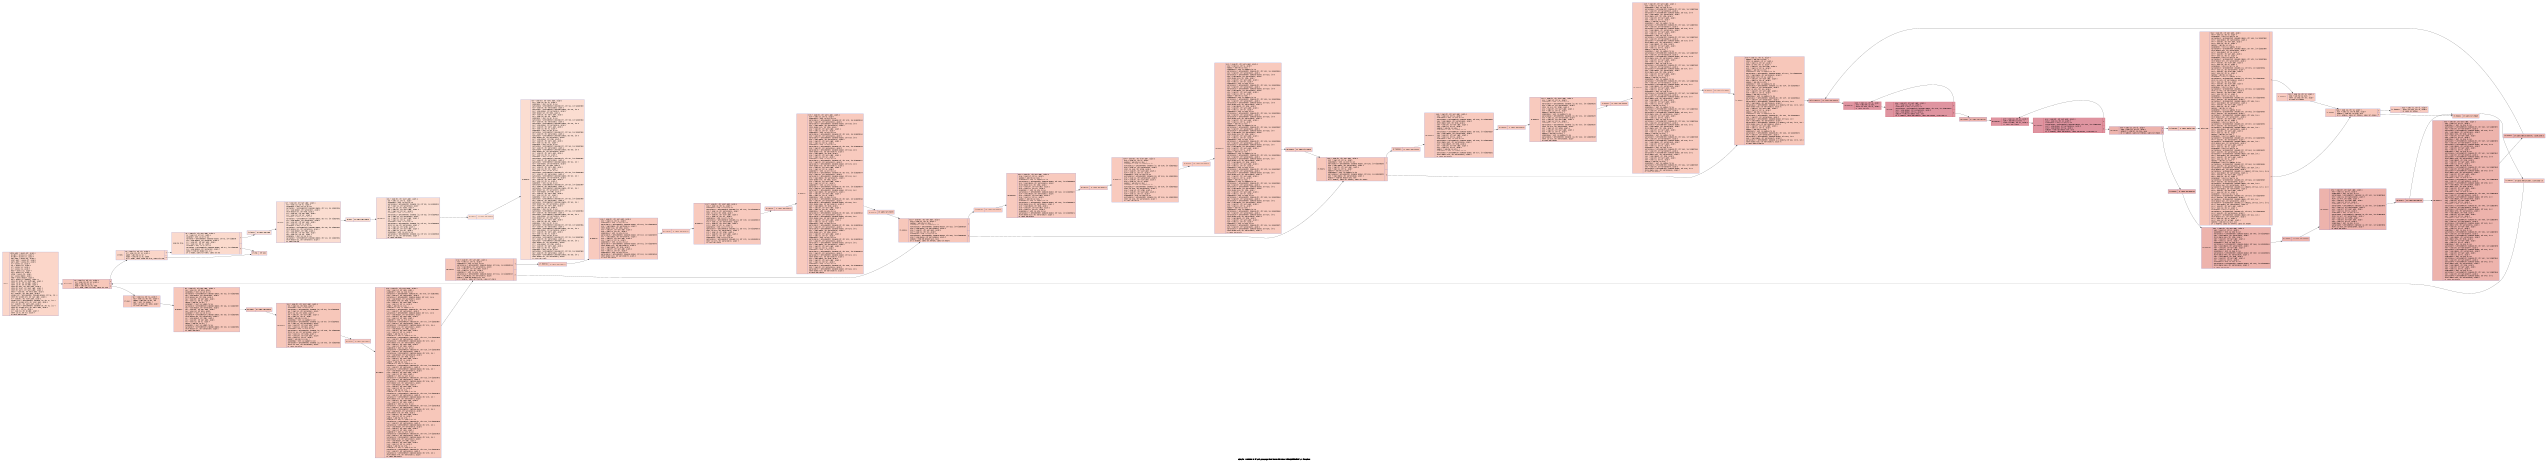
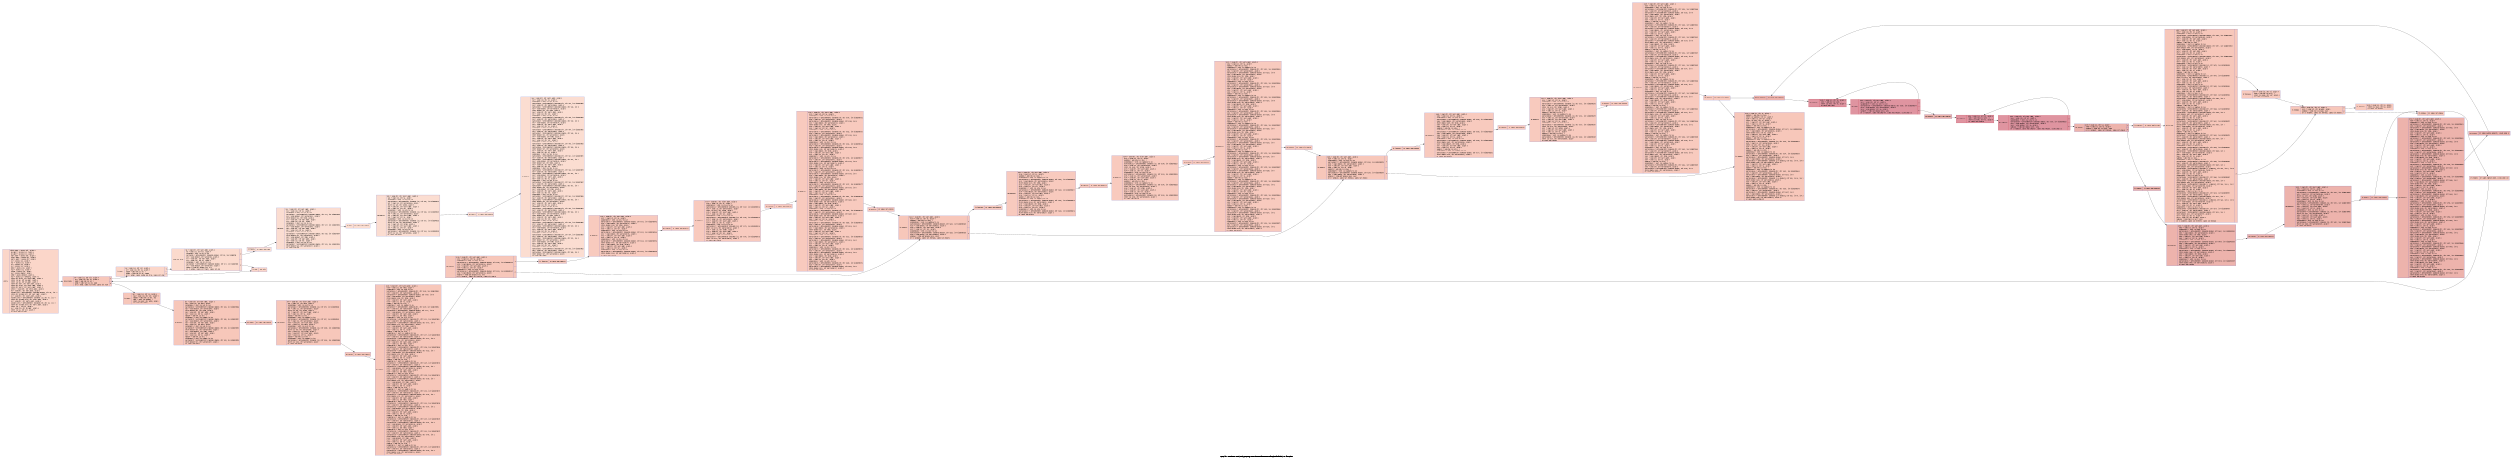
(1806, 101) -> (1741, 98)
